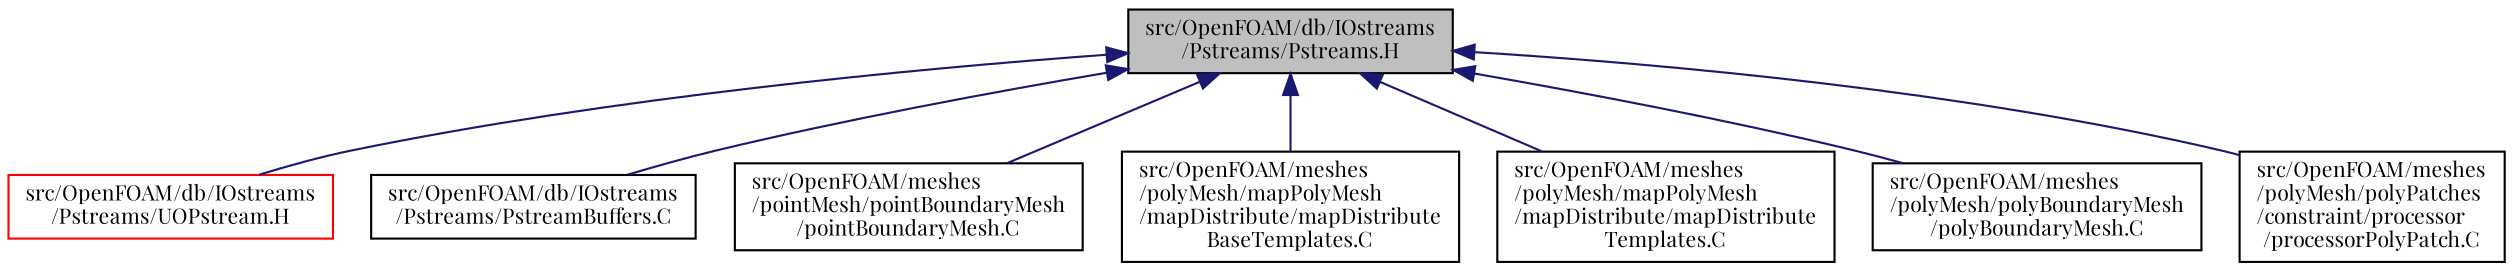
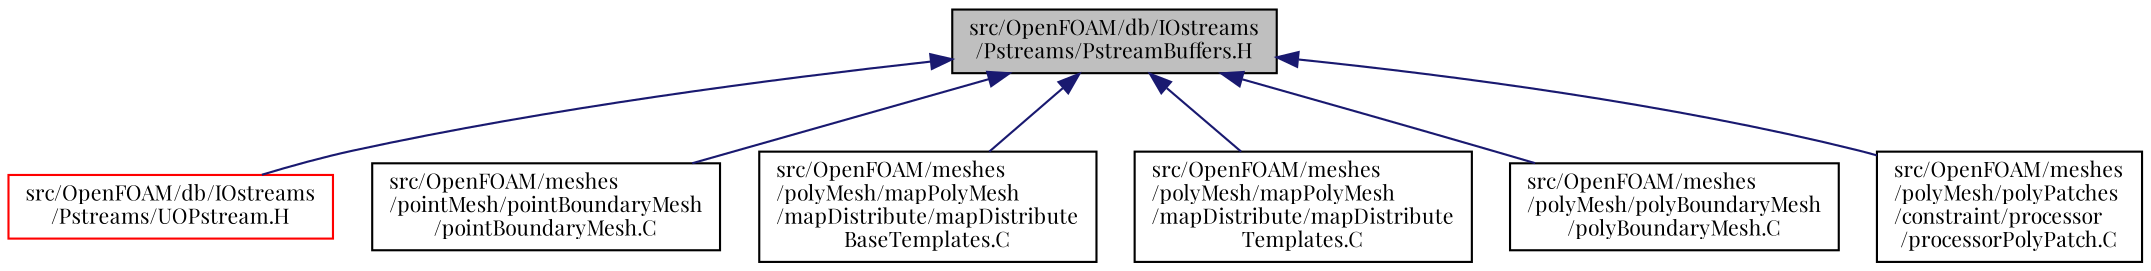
(1291, 41) -> (1114, 41)
(533, 207) -> none
